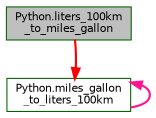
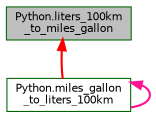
(76, 54) -> (62, 65)
